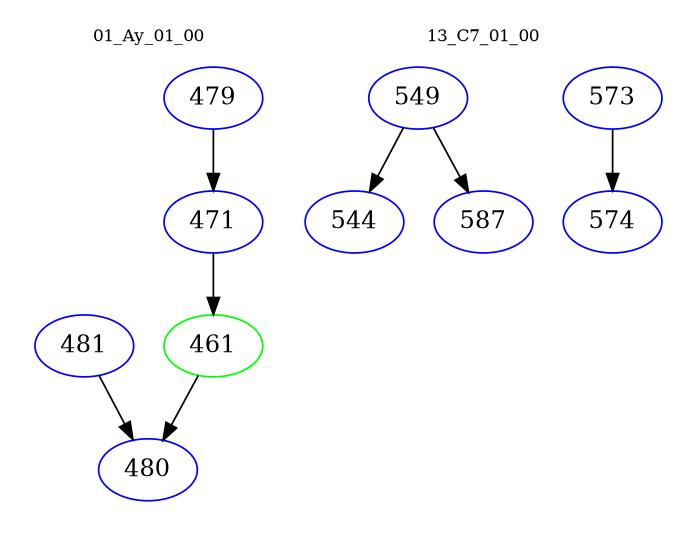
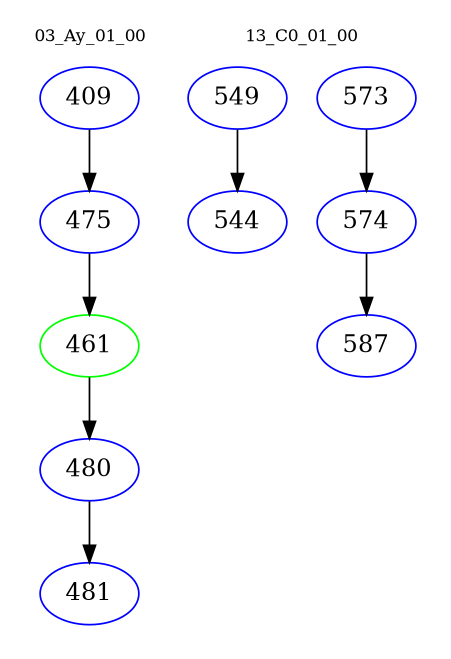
(149, 37) -> (90, 37)
(484, 37) -> (302, 37)
(213, 98) -> (89, 98)
(447, 152) -> (367, 275)
(213, 222) -> (89, 222)
(112, 400) -> (89, 523)
